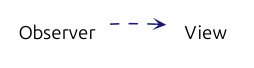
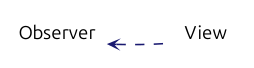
(133, 24) -> (140, 45)
